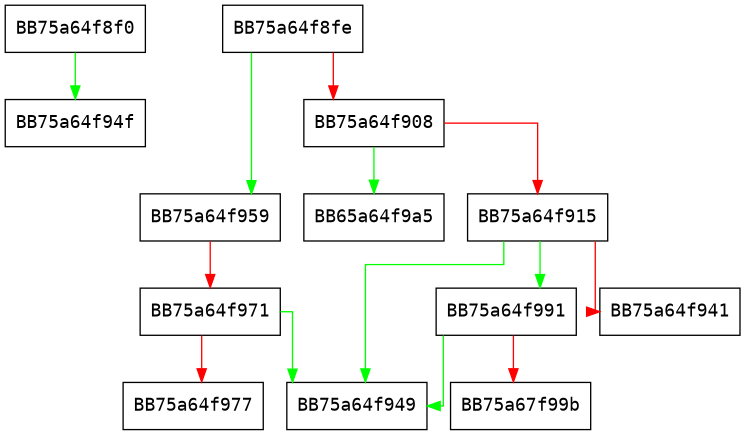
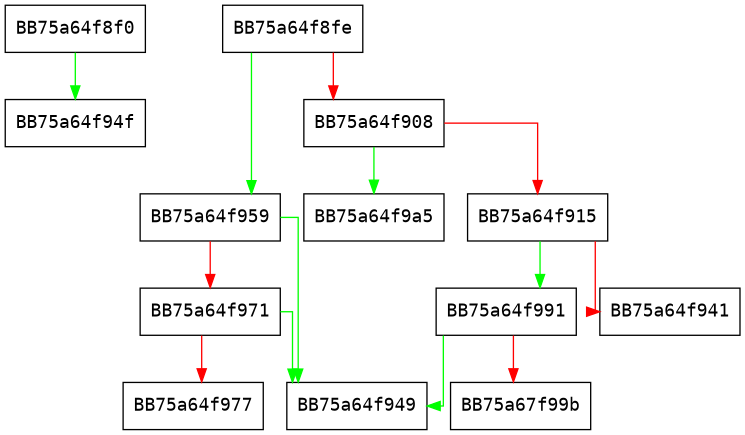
(374, 217) -> (374, 217)
(394, 265) -> (298, 284)
